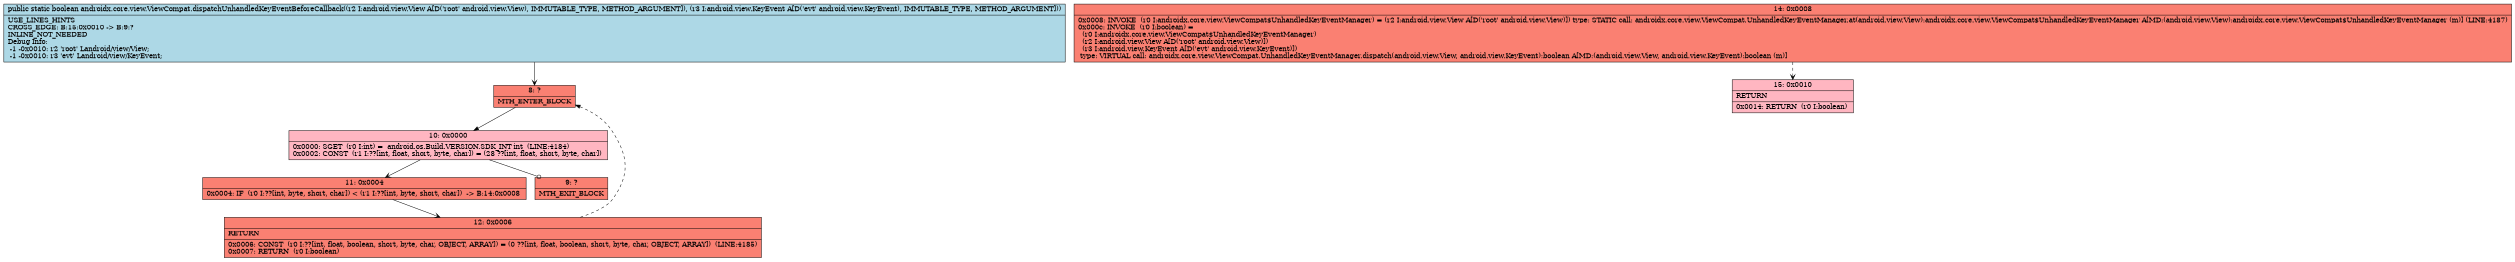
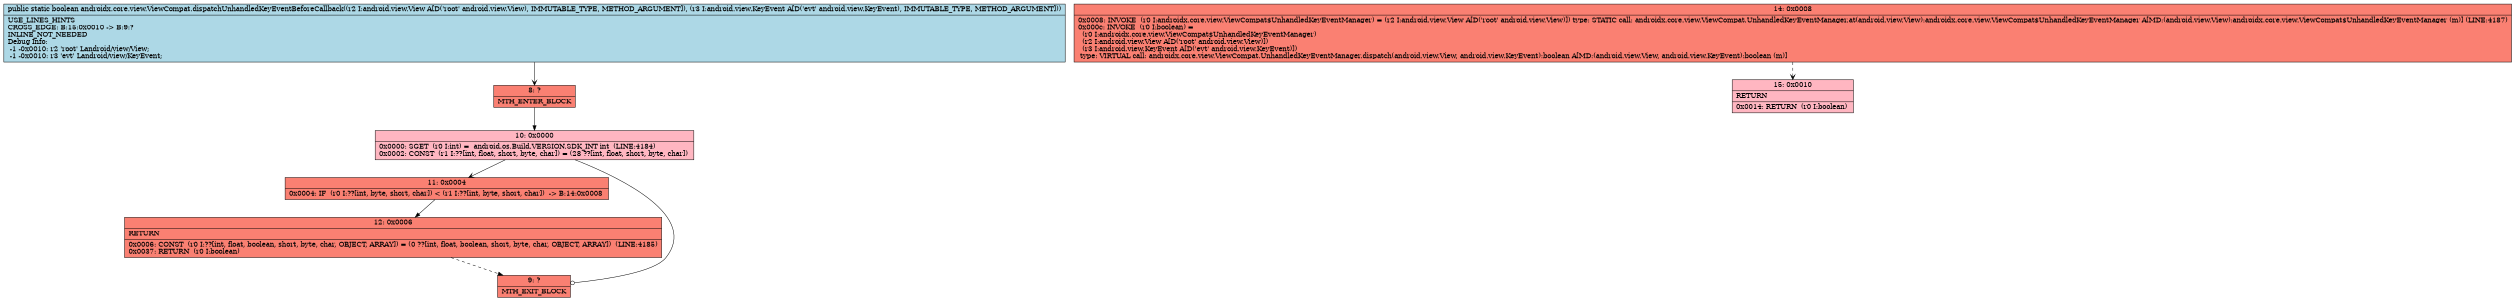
(625, 163) -> (475, 266)
(414, 208) -> (427, 207)
(285, 252) -> (185, 252)
